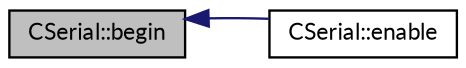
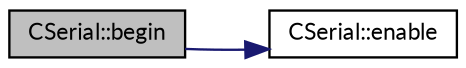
(239, 18) -> (215, 50)
